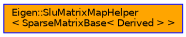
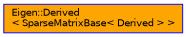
(93, 19) -> (93, 19)
